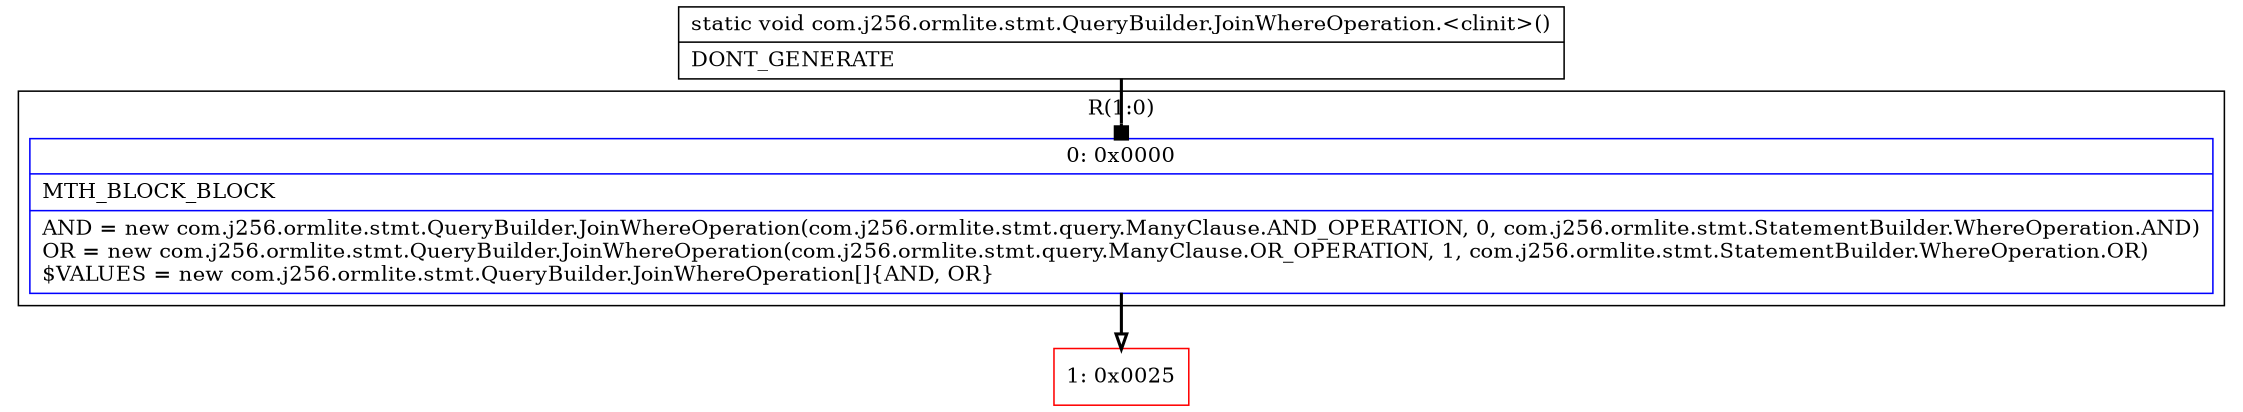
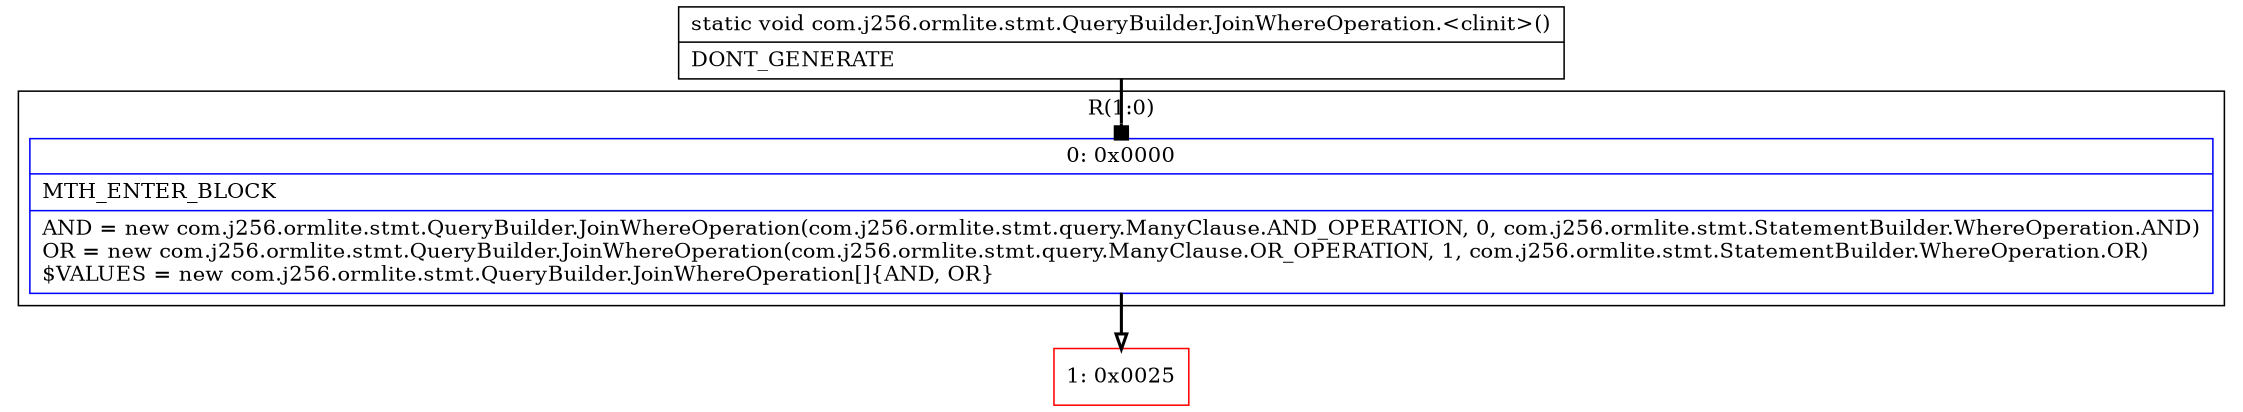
(159, 191) -> (160, 191)
